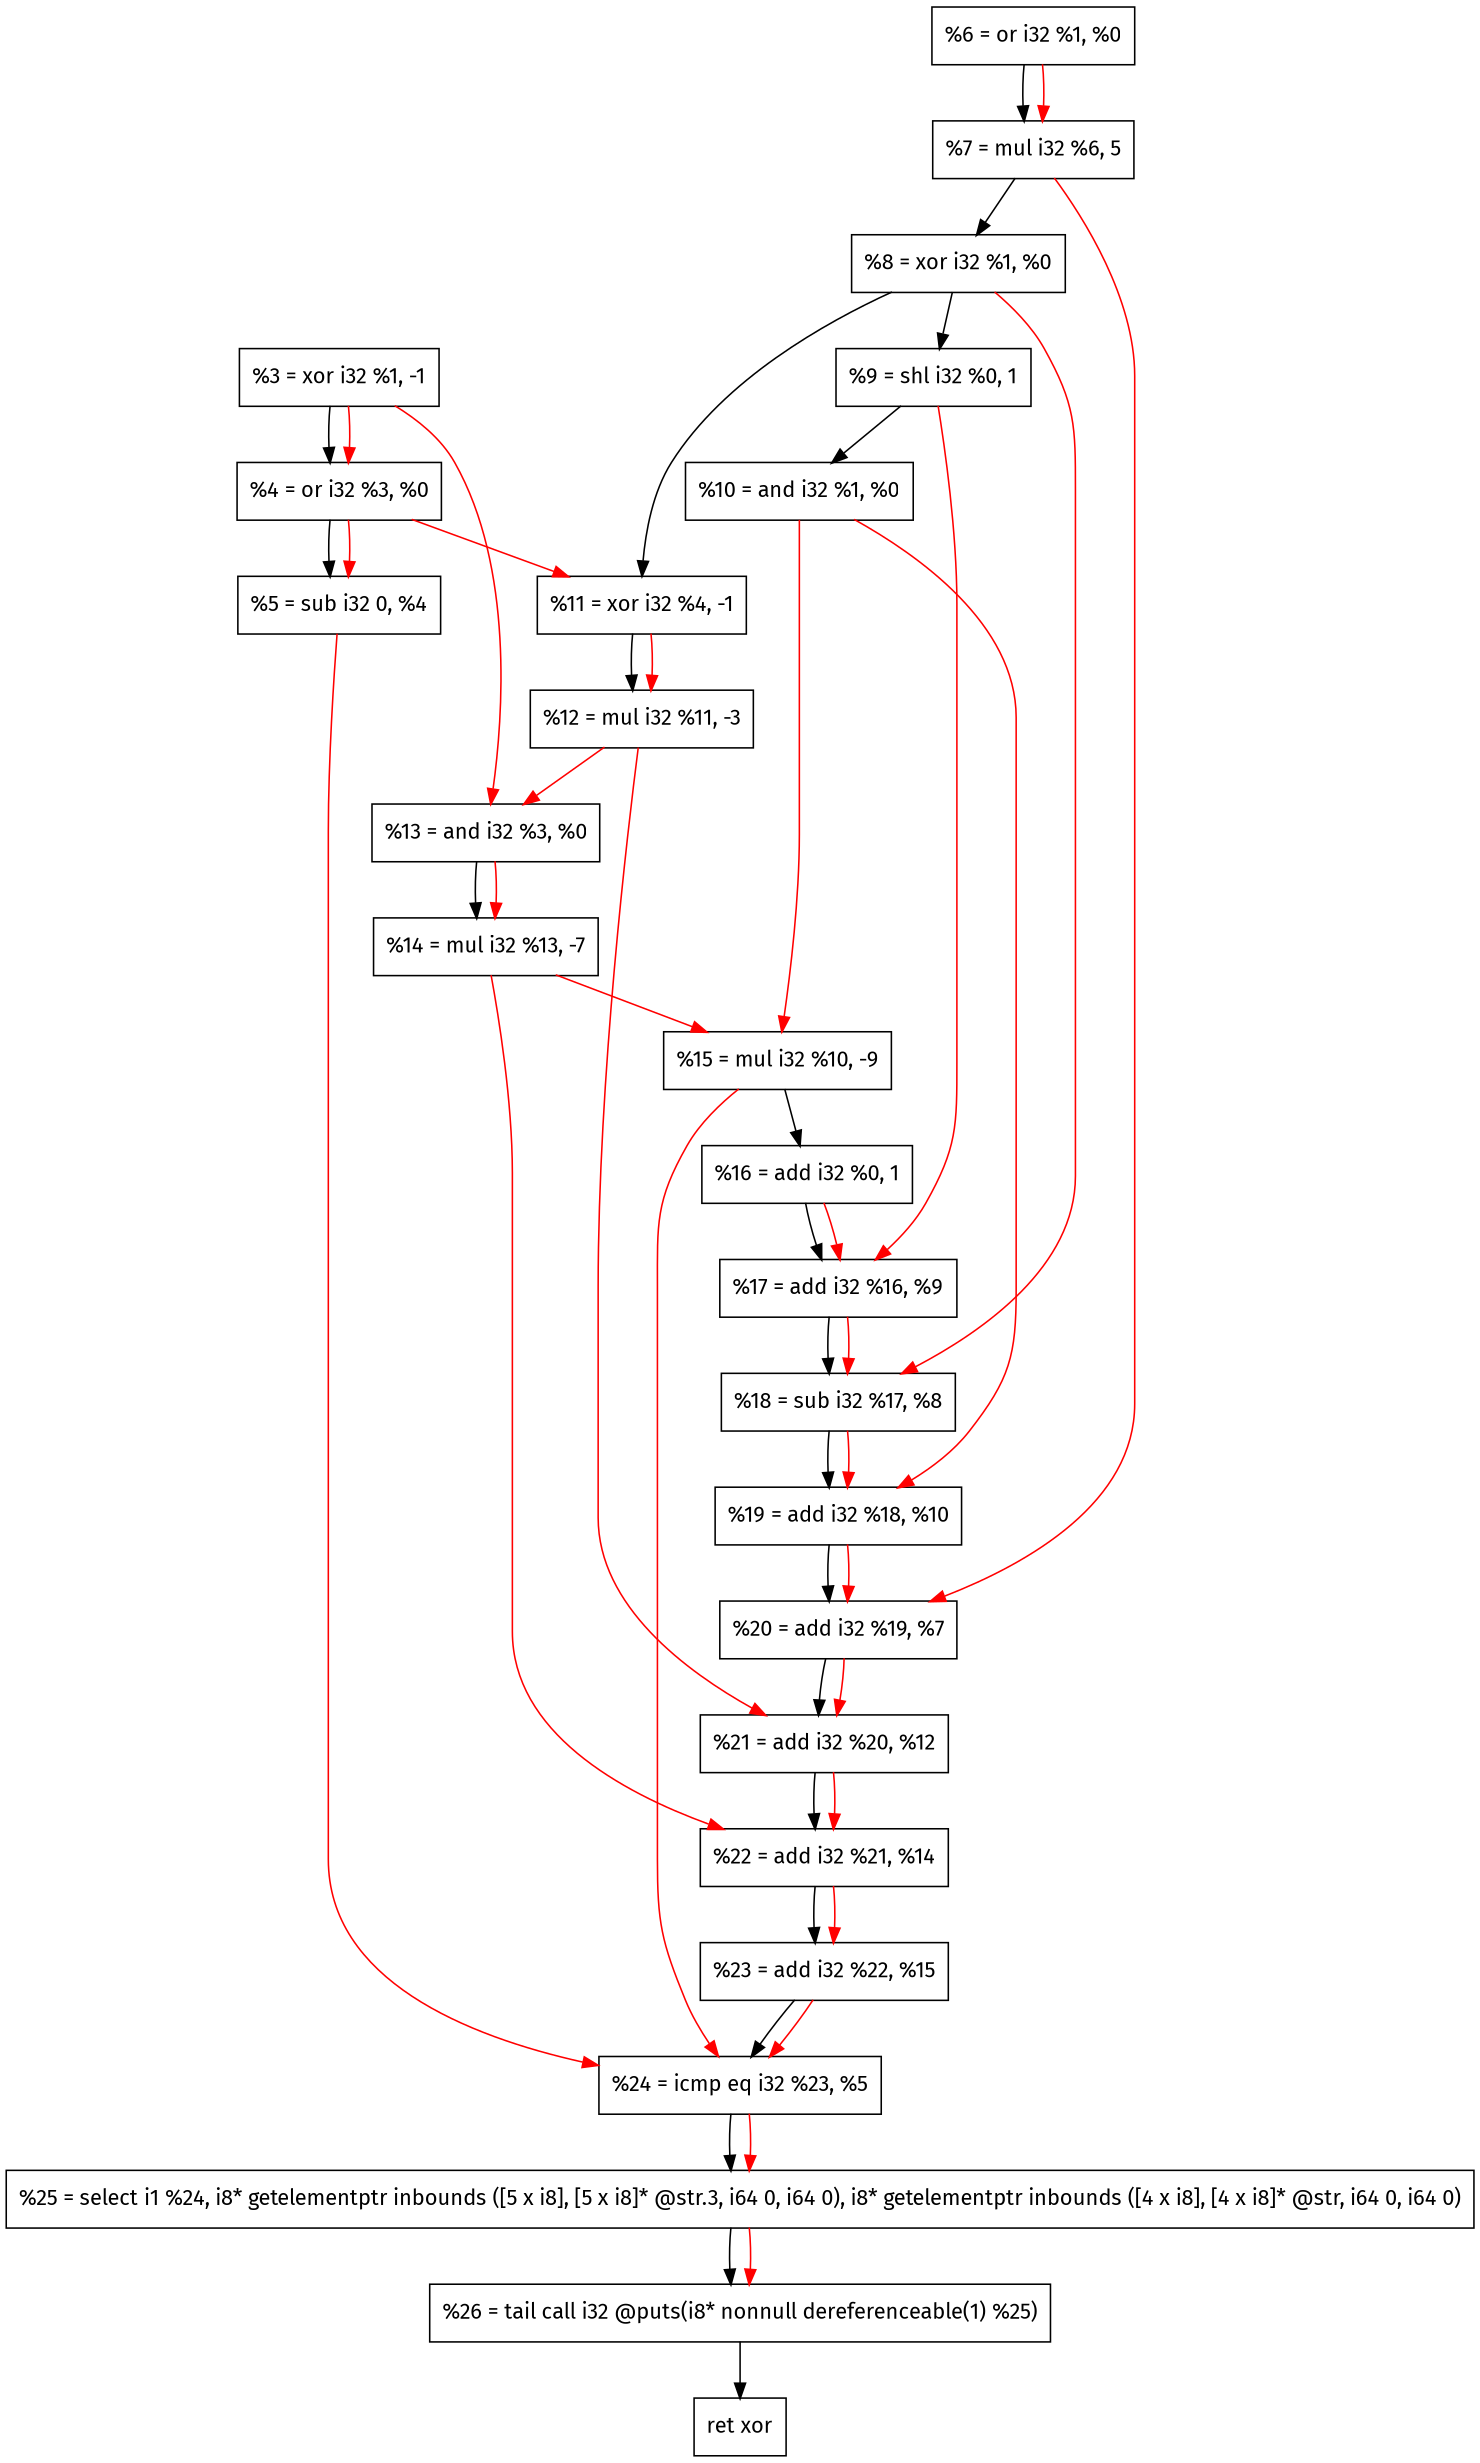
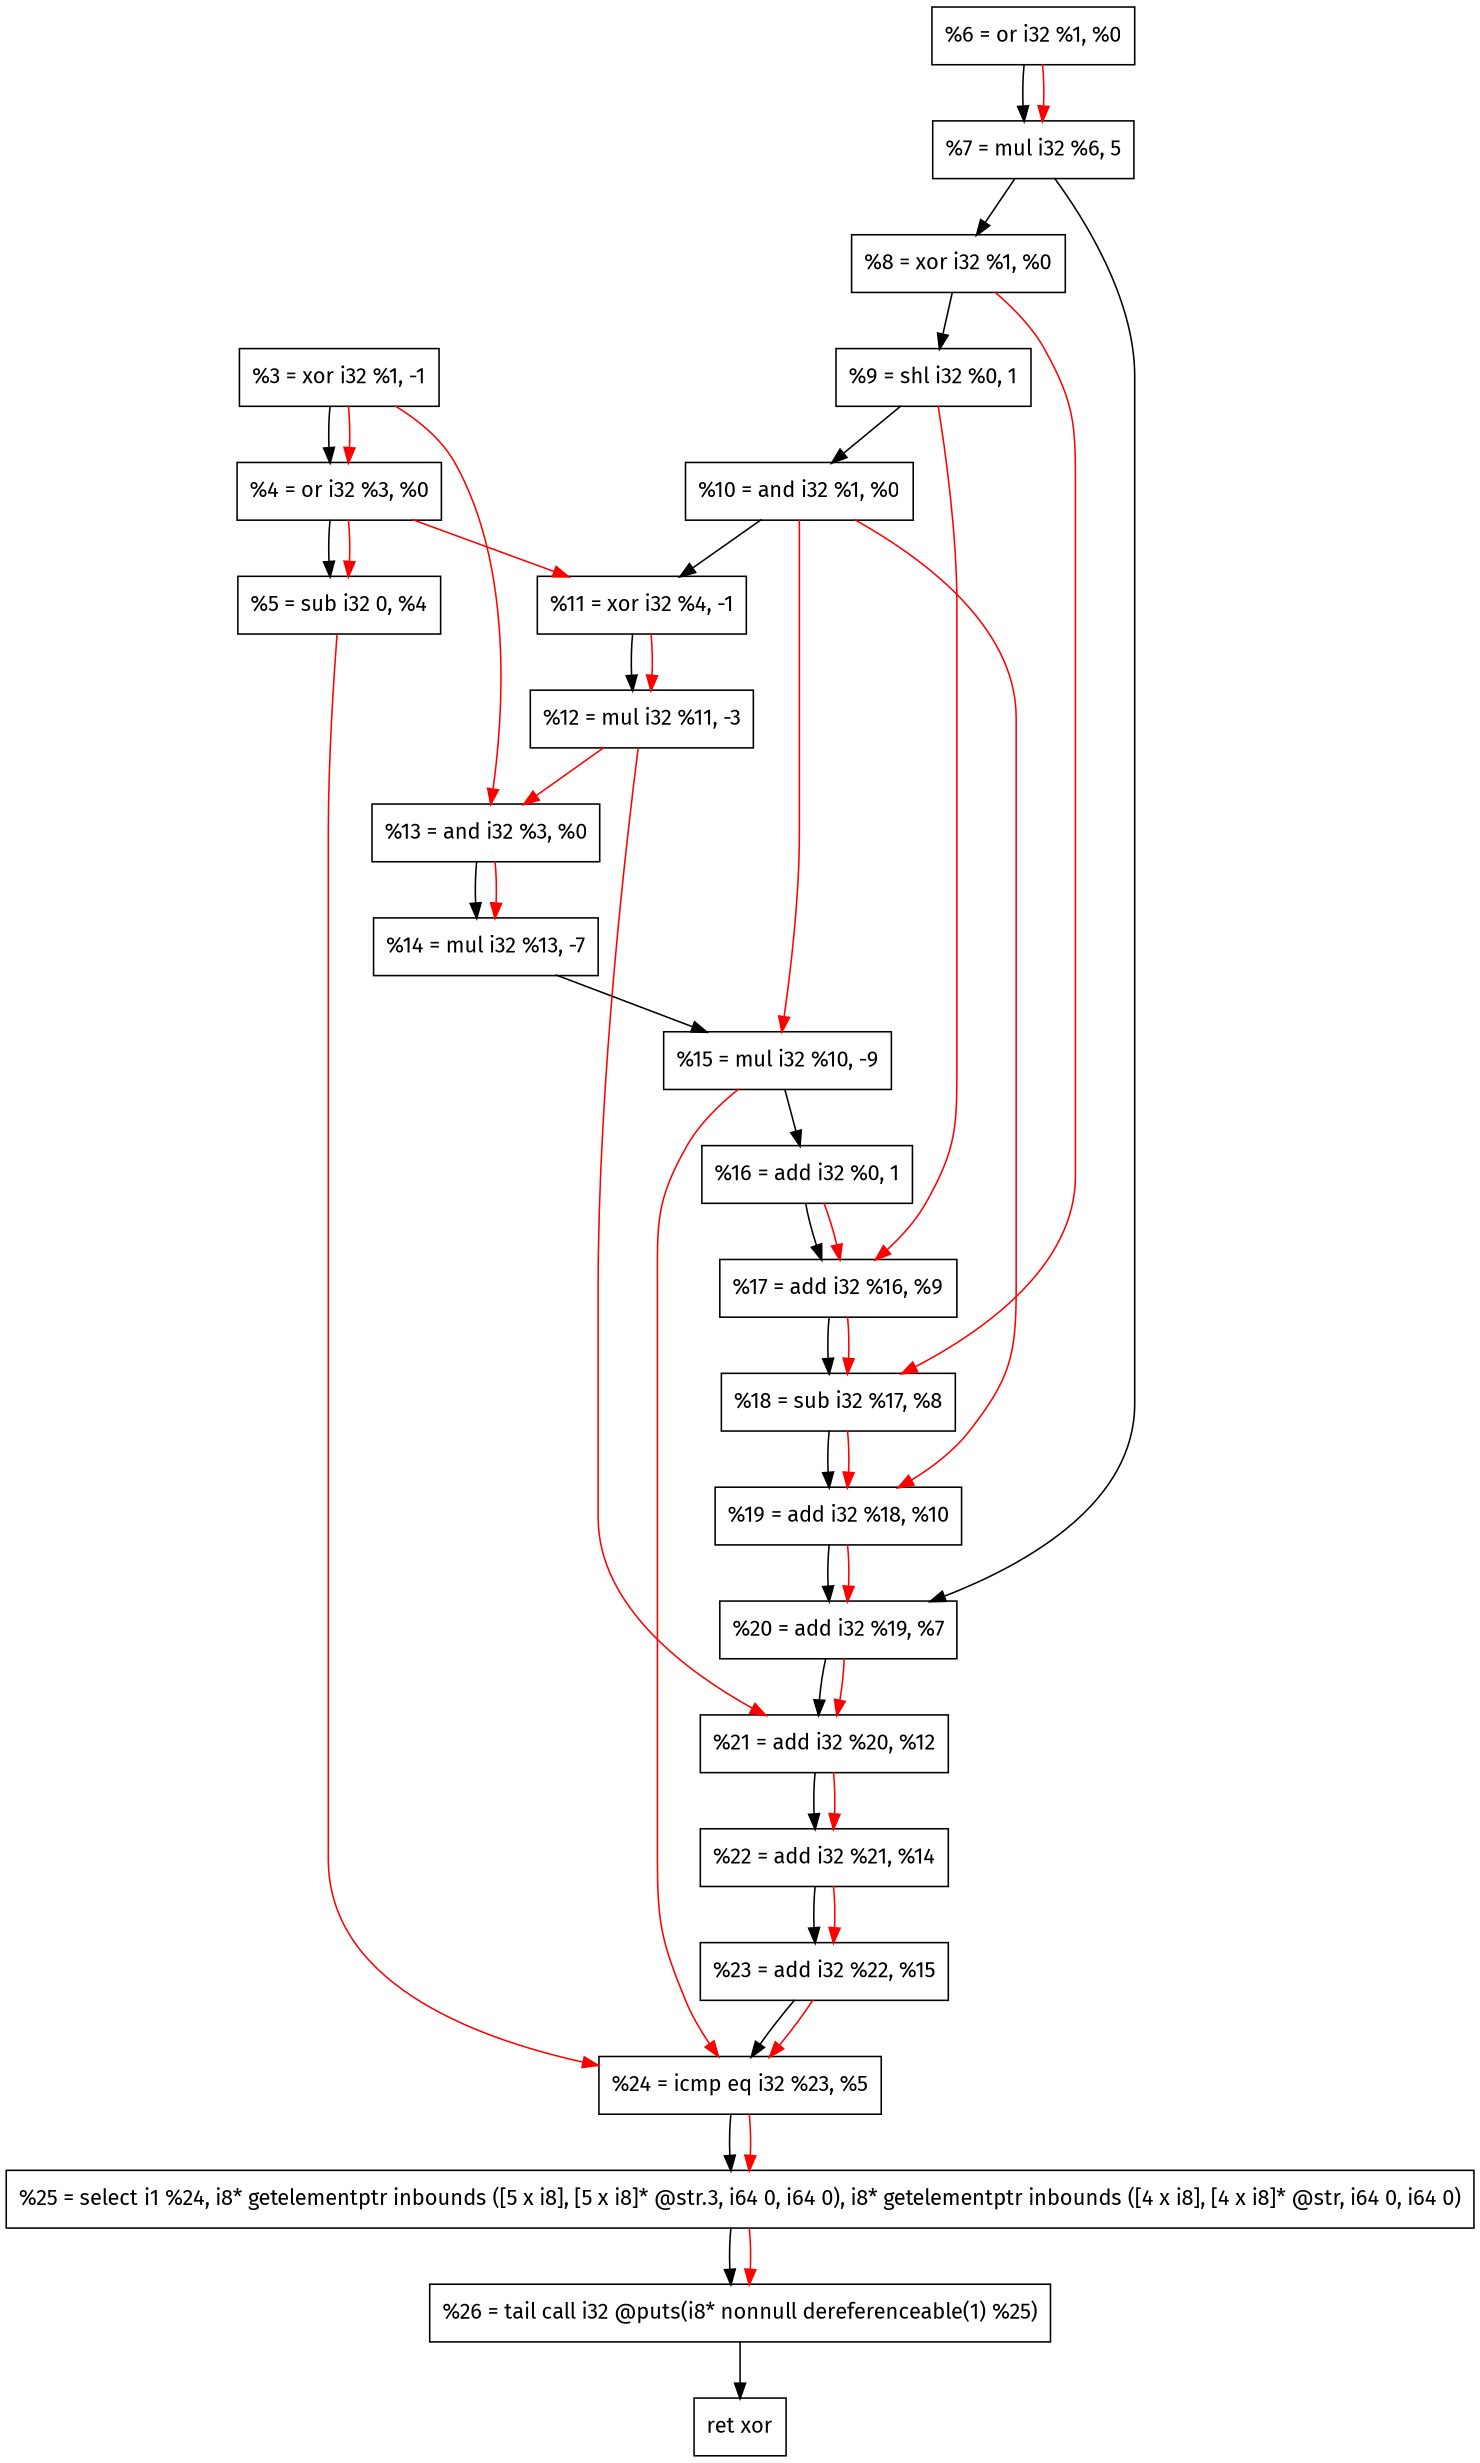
(730, 395) -> (727, 543)
(1135, 925) -> (1135, 925)
(624, 1001) -> (624, 1001)
(512, 1449) -> none
